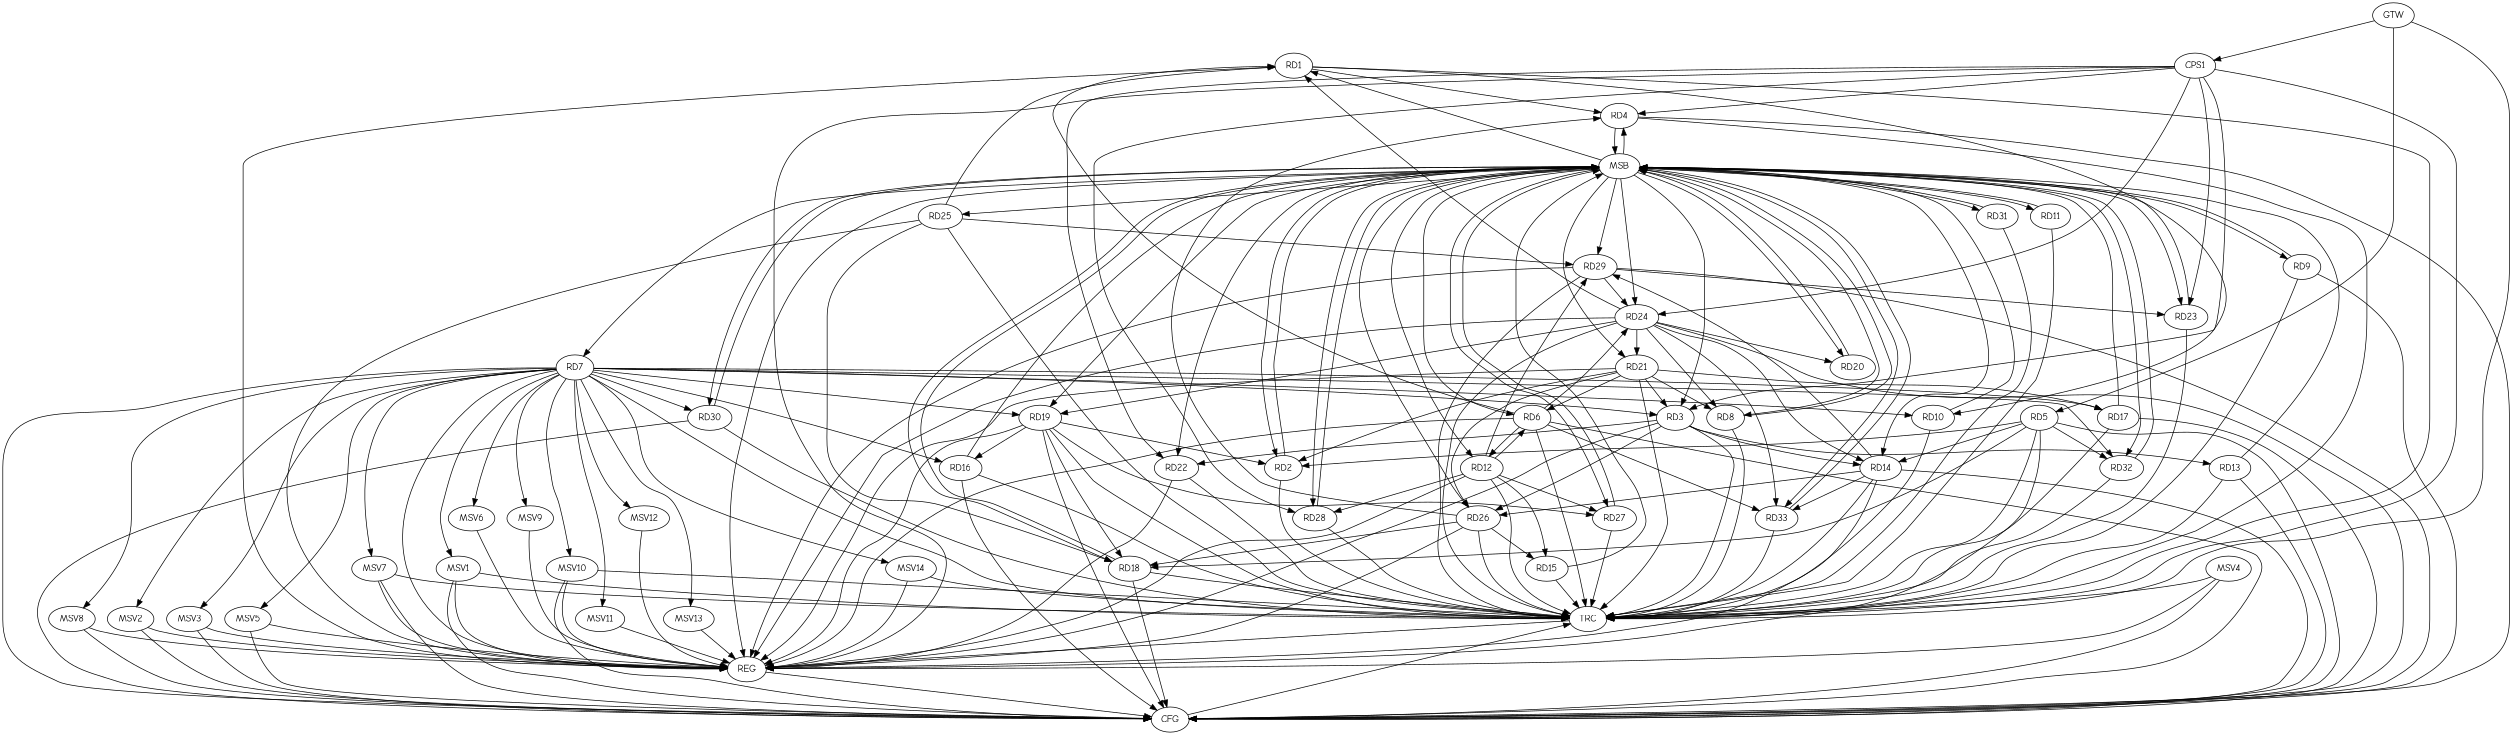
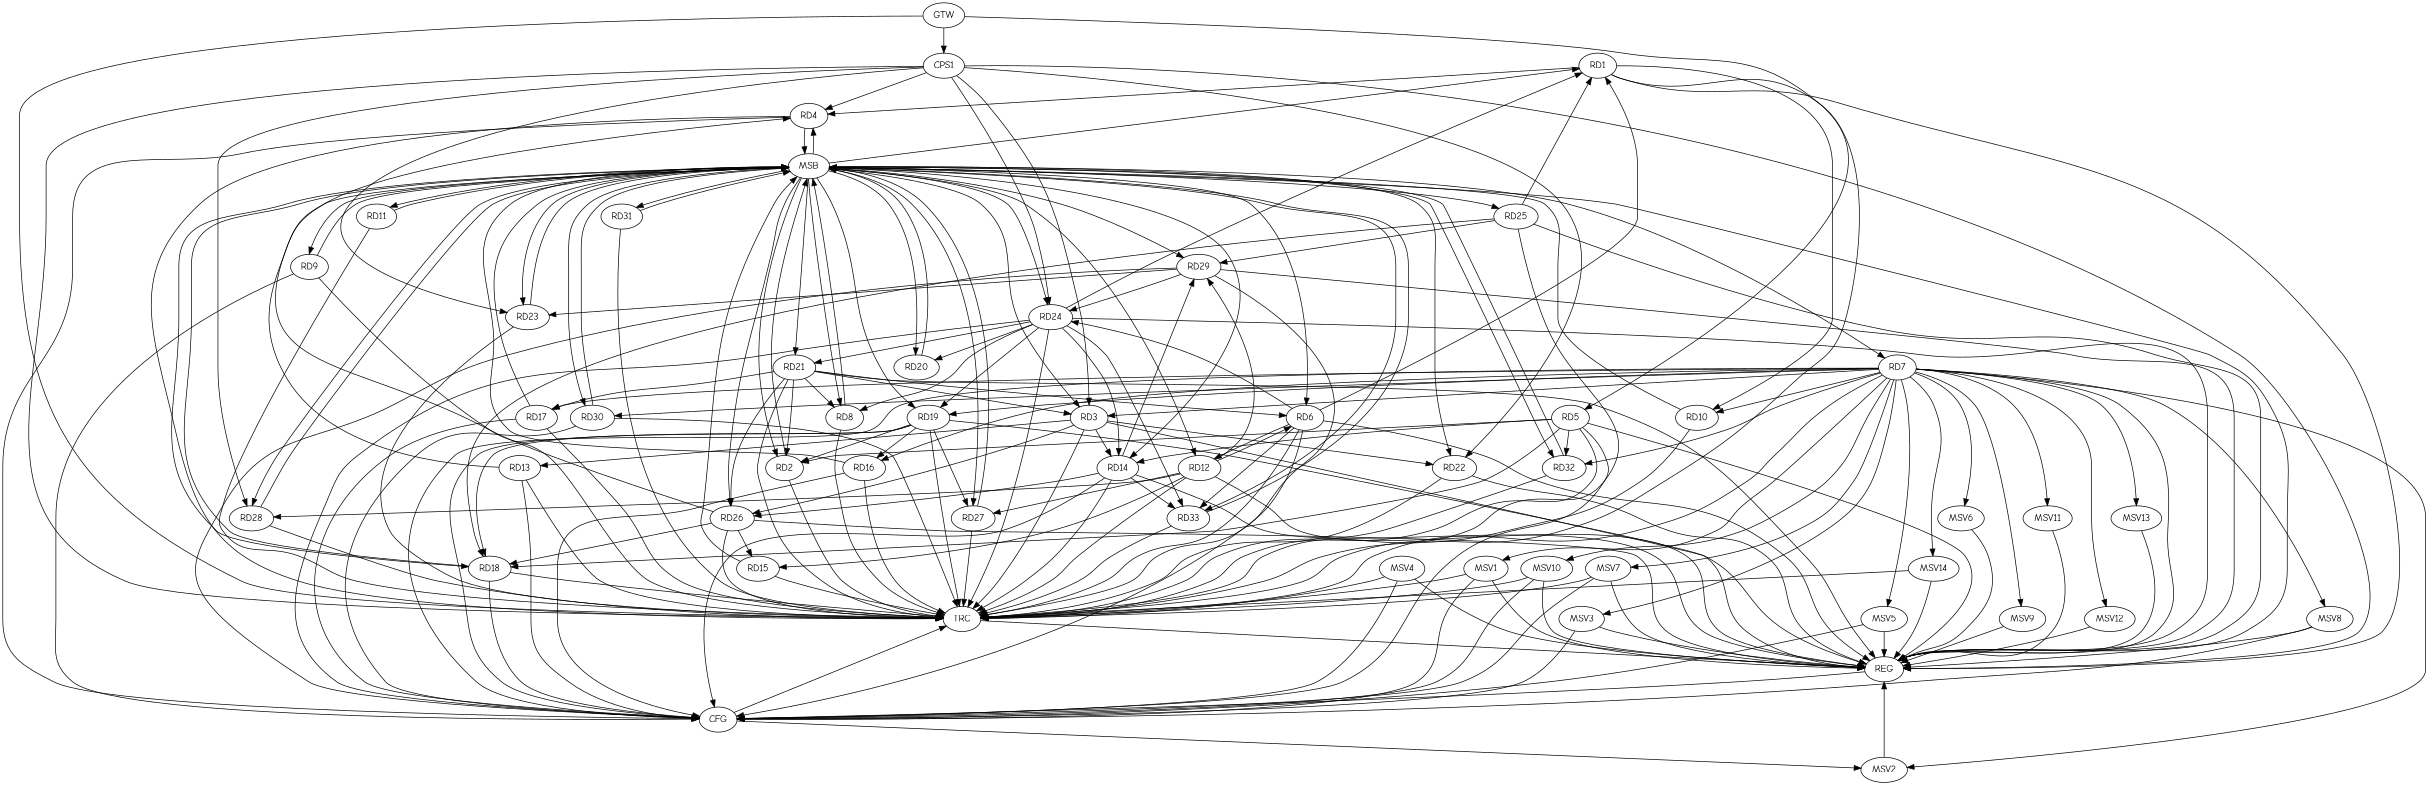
(634, 710) -> (1296, 744)
